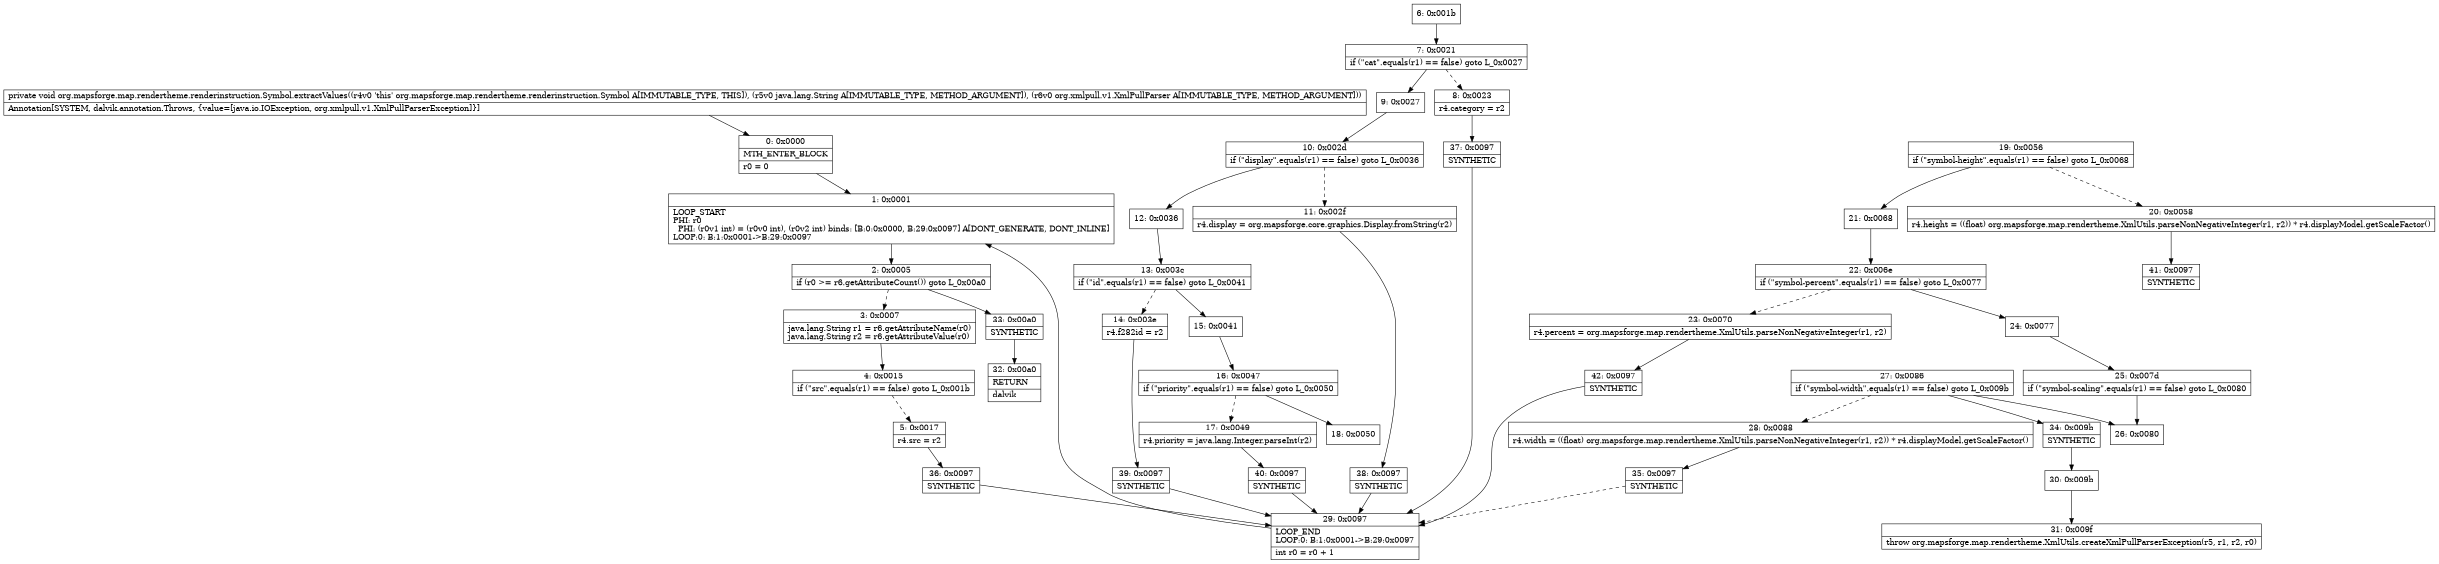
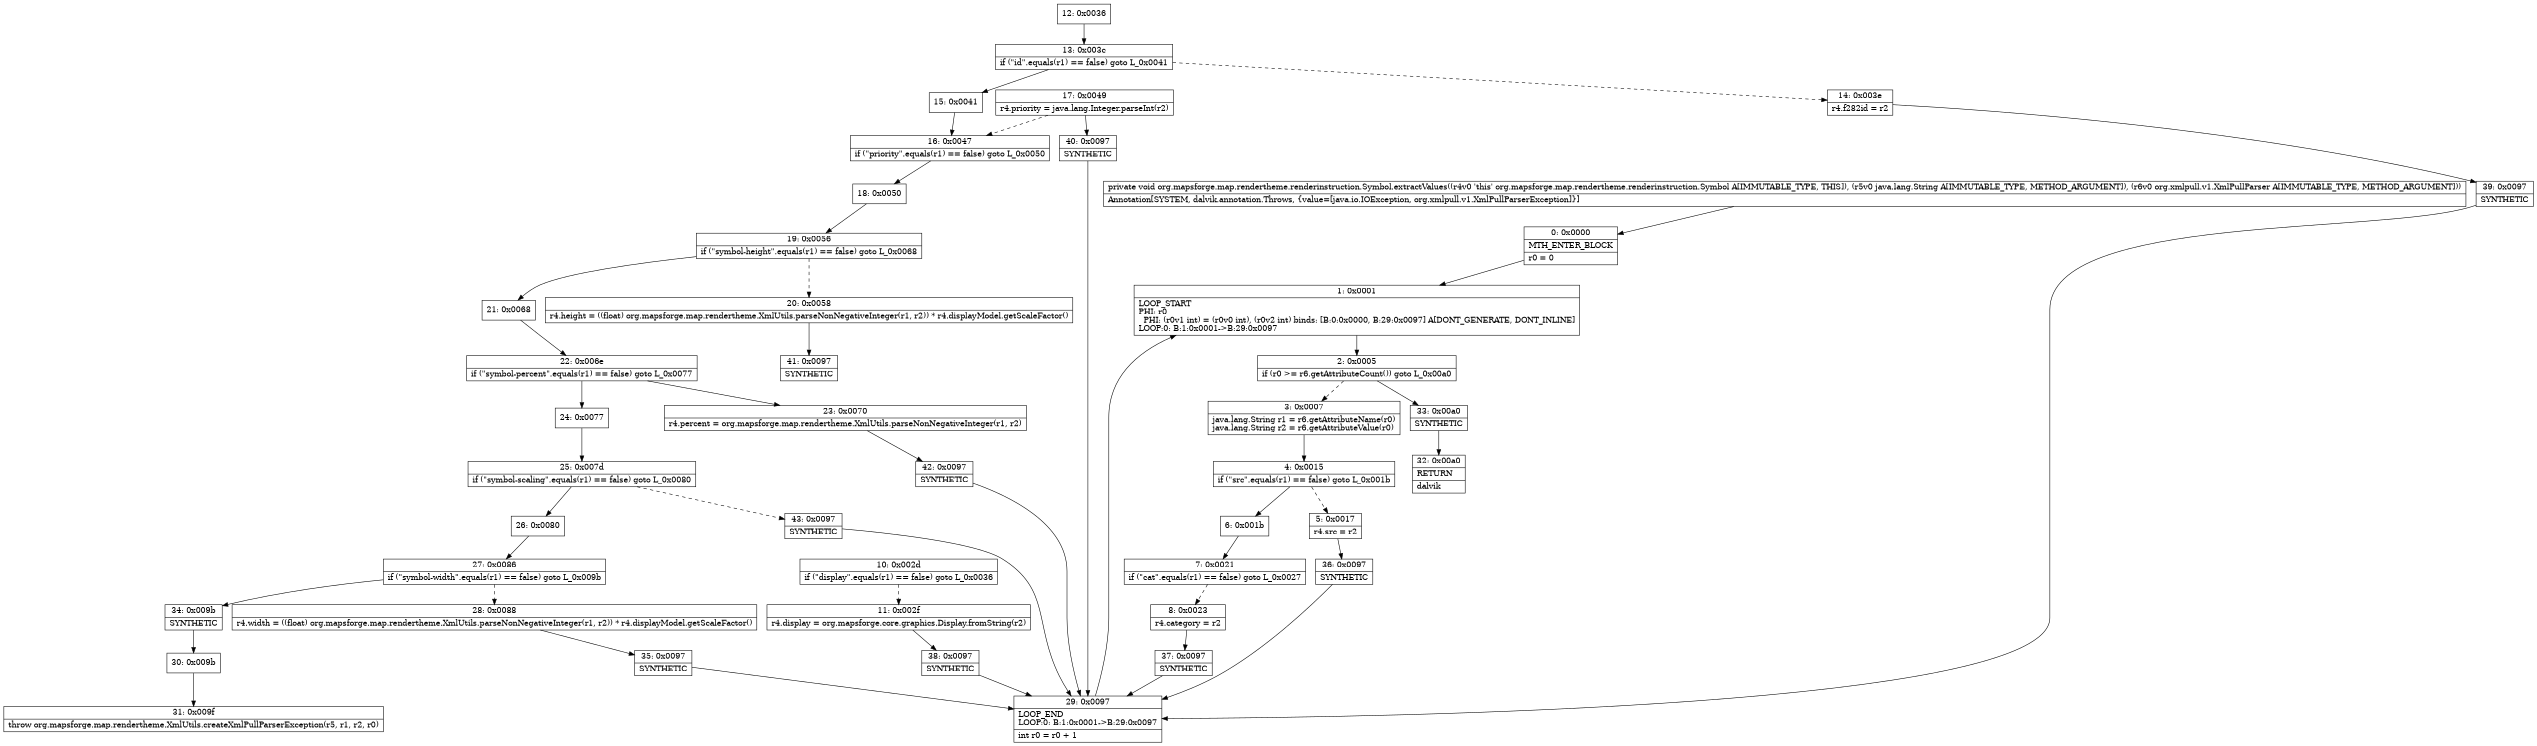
(1401, 103) -> none
(1215, 182) -> none
none -> (848, 217)
(1793, 301) -> (711, 393)
(1234, 406) -> (1020, 125)
(2042, 408) -> (519, 546)
none -> (1275, 500)
(1525, 504) -> (850, 688)
none -> (813, 526)
